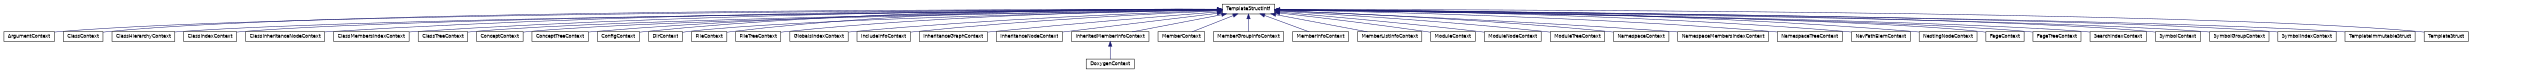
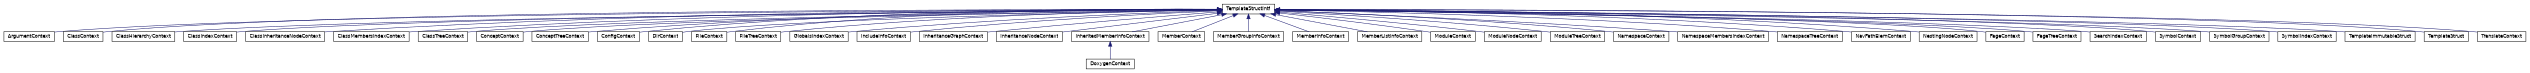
none -> (2502, 37)
